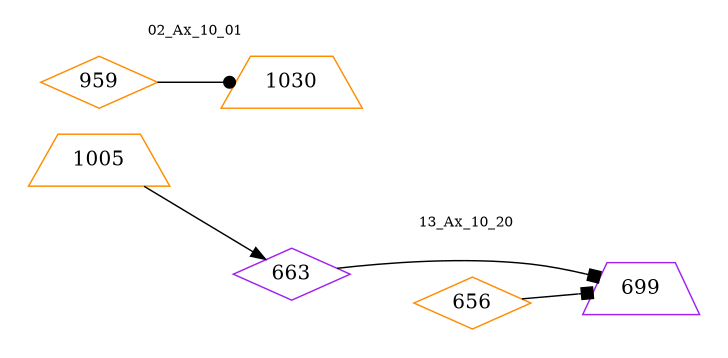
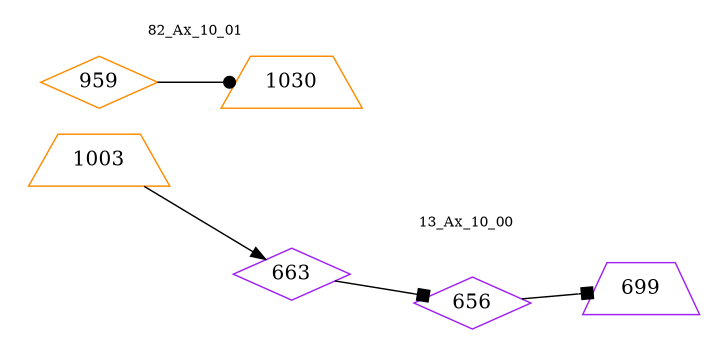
(195, 31) -> (195, 31)
(99, 160) -> (99, 160)
(466, 223) -> (466, 223)
(462, 261) -> (375, 287)
(472, 303) -> (472, 303)
